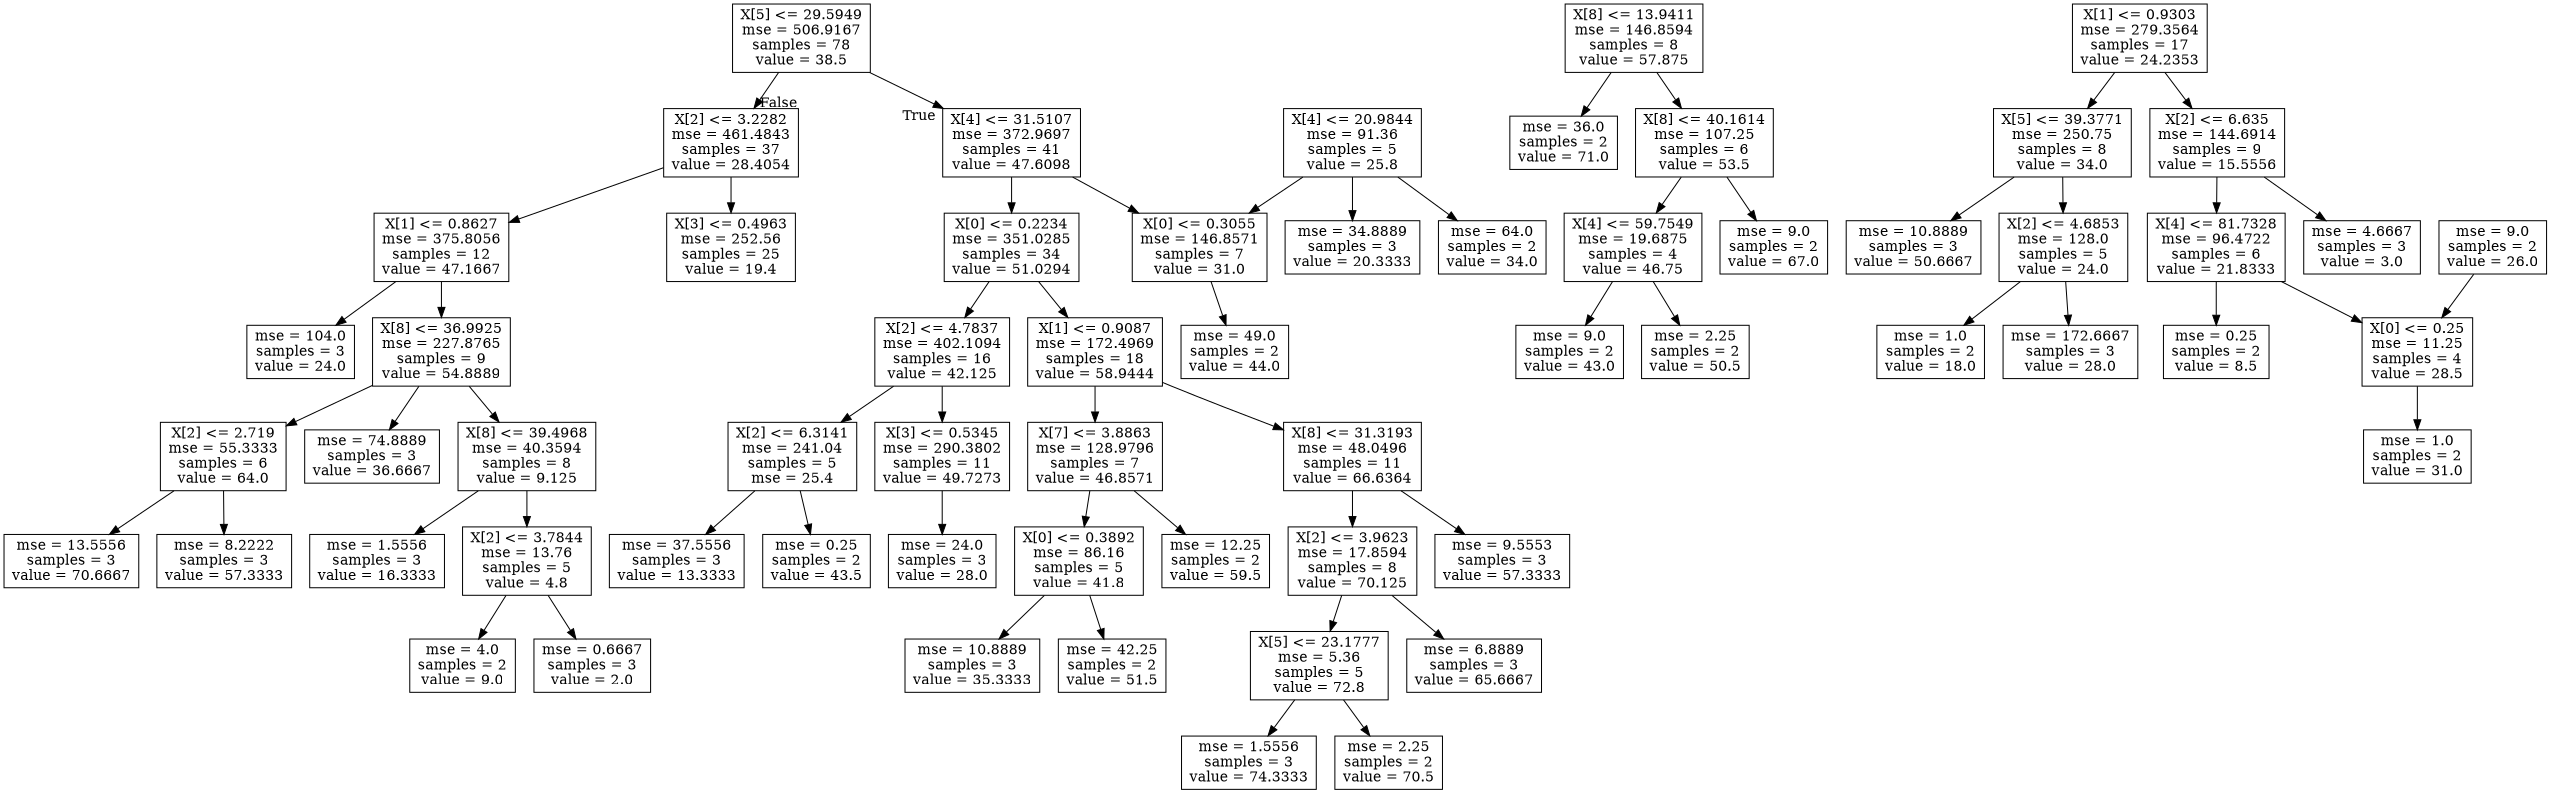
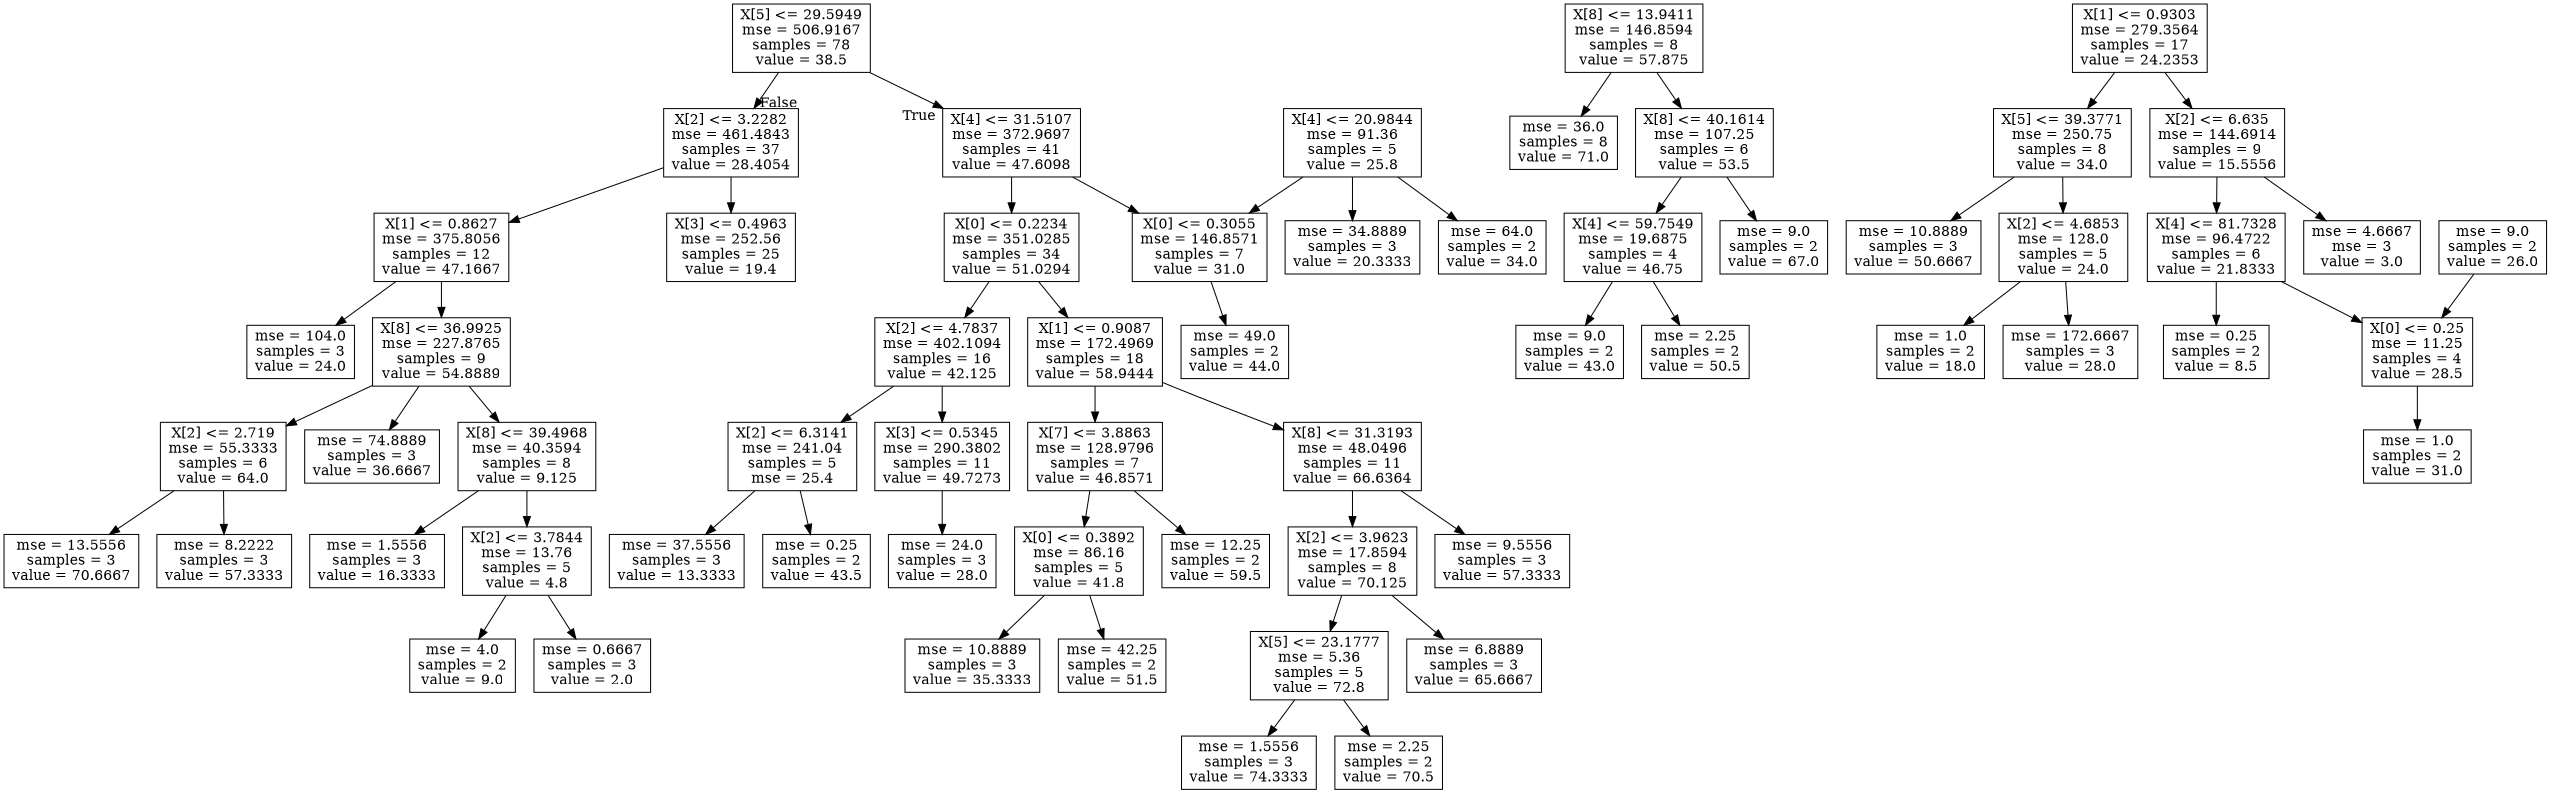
(1564, 143) -> (1564, 143)
(2362, 247) -> (2362, 247)
(1502, 561) -> (1502, 561)
